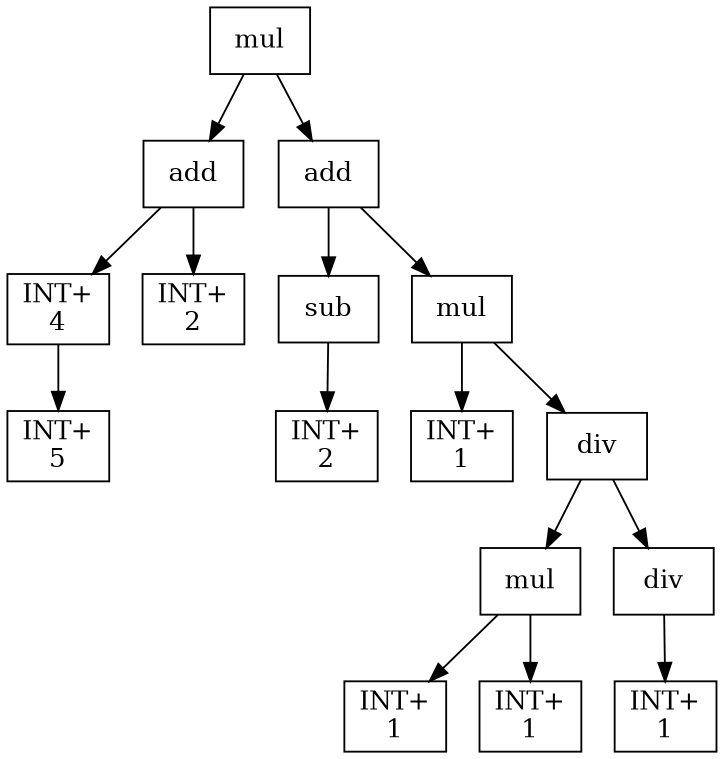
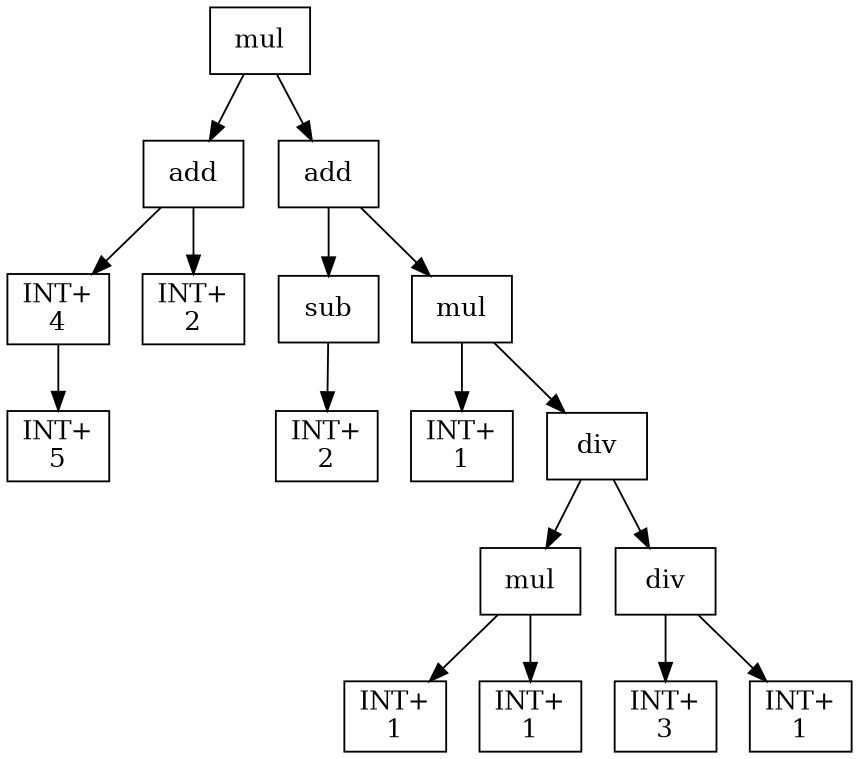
none -> (666, 716)
